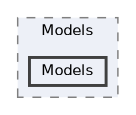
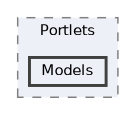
(68, 32) -> (68, 32)
